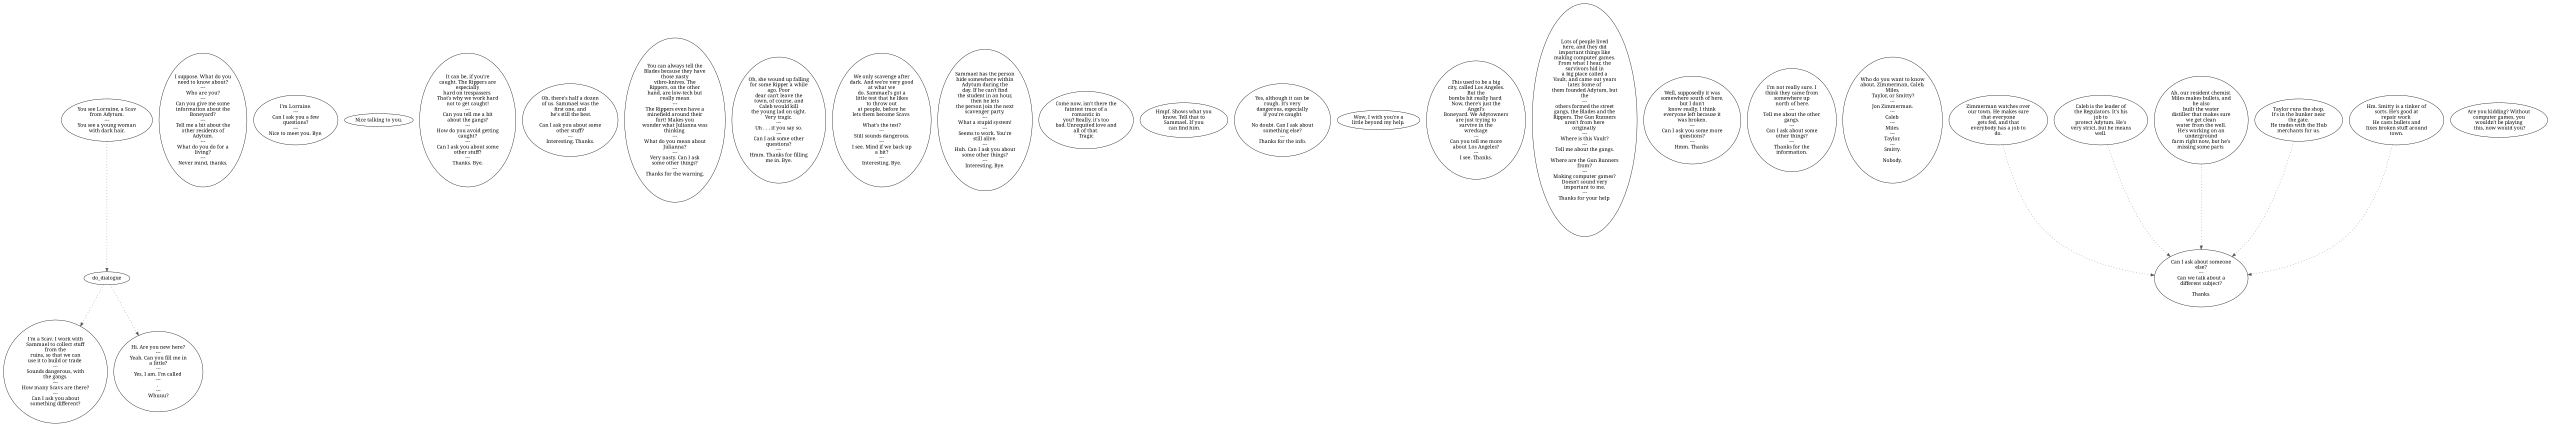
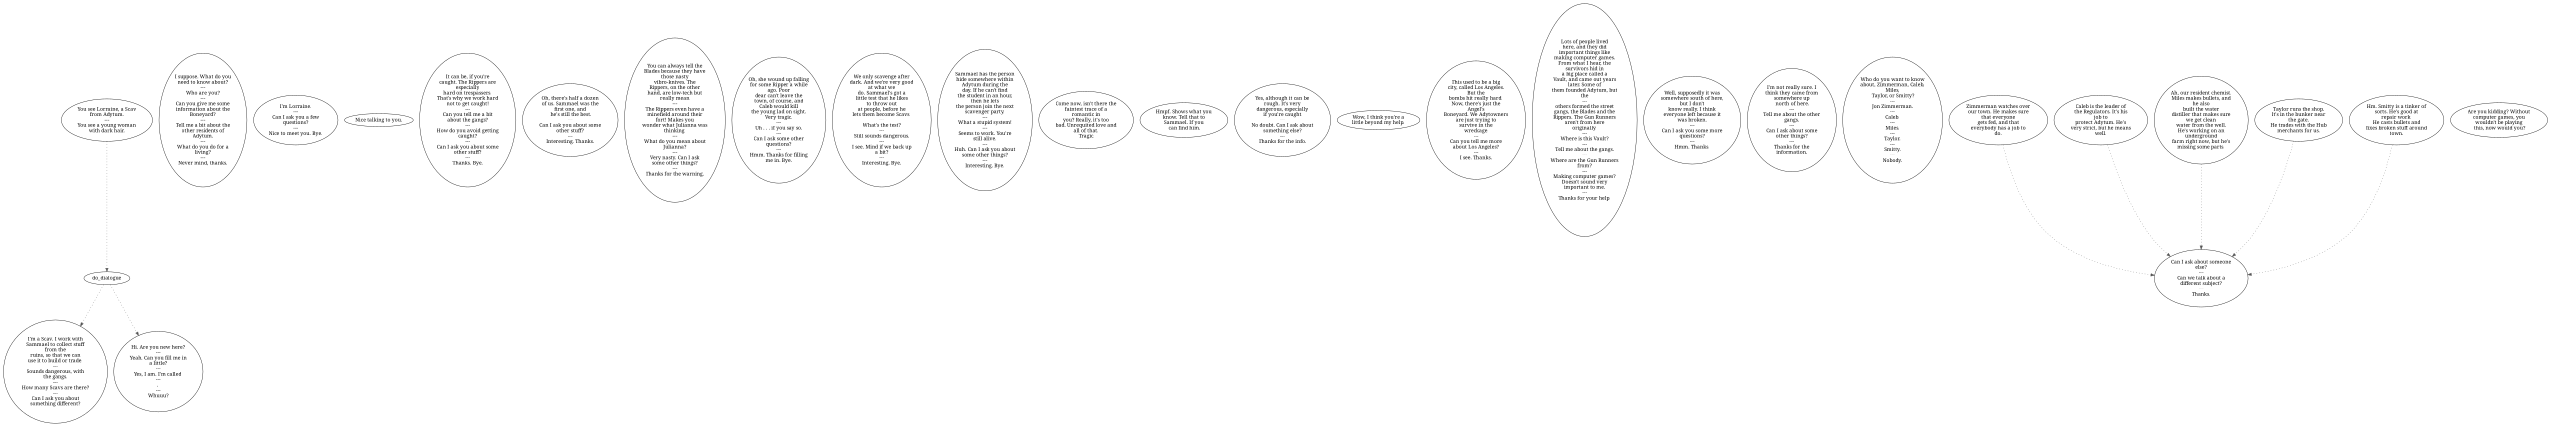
(1379, 120) -> (1379, 120)
